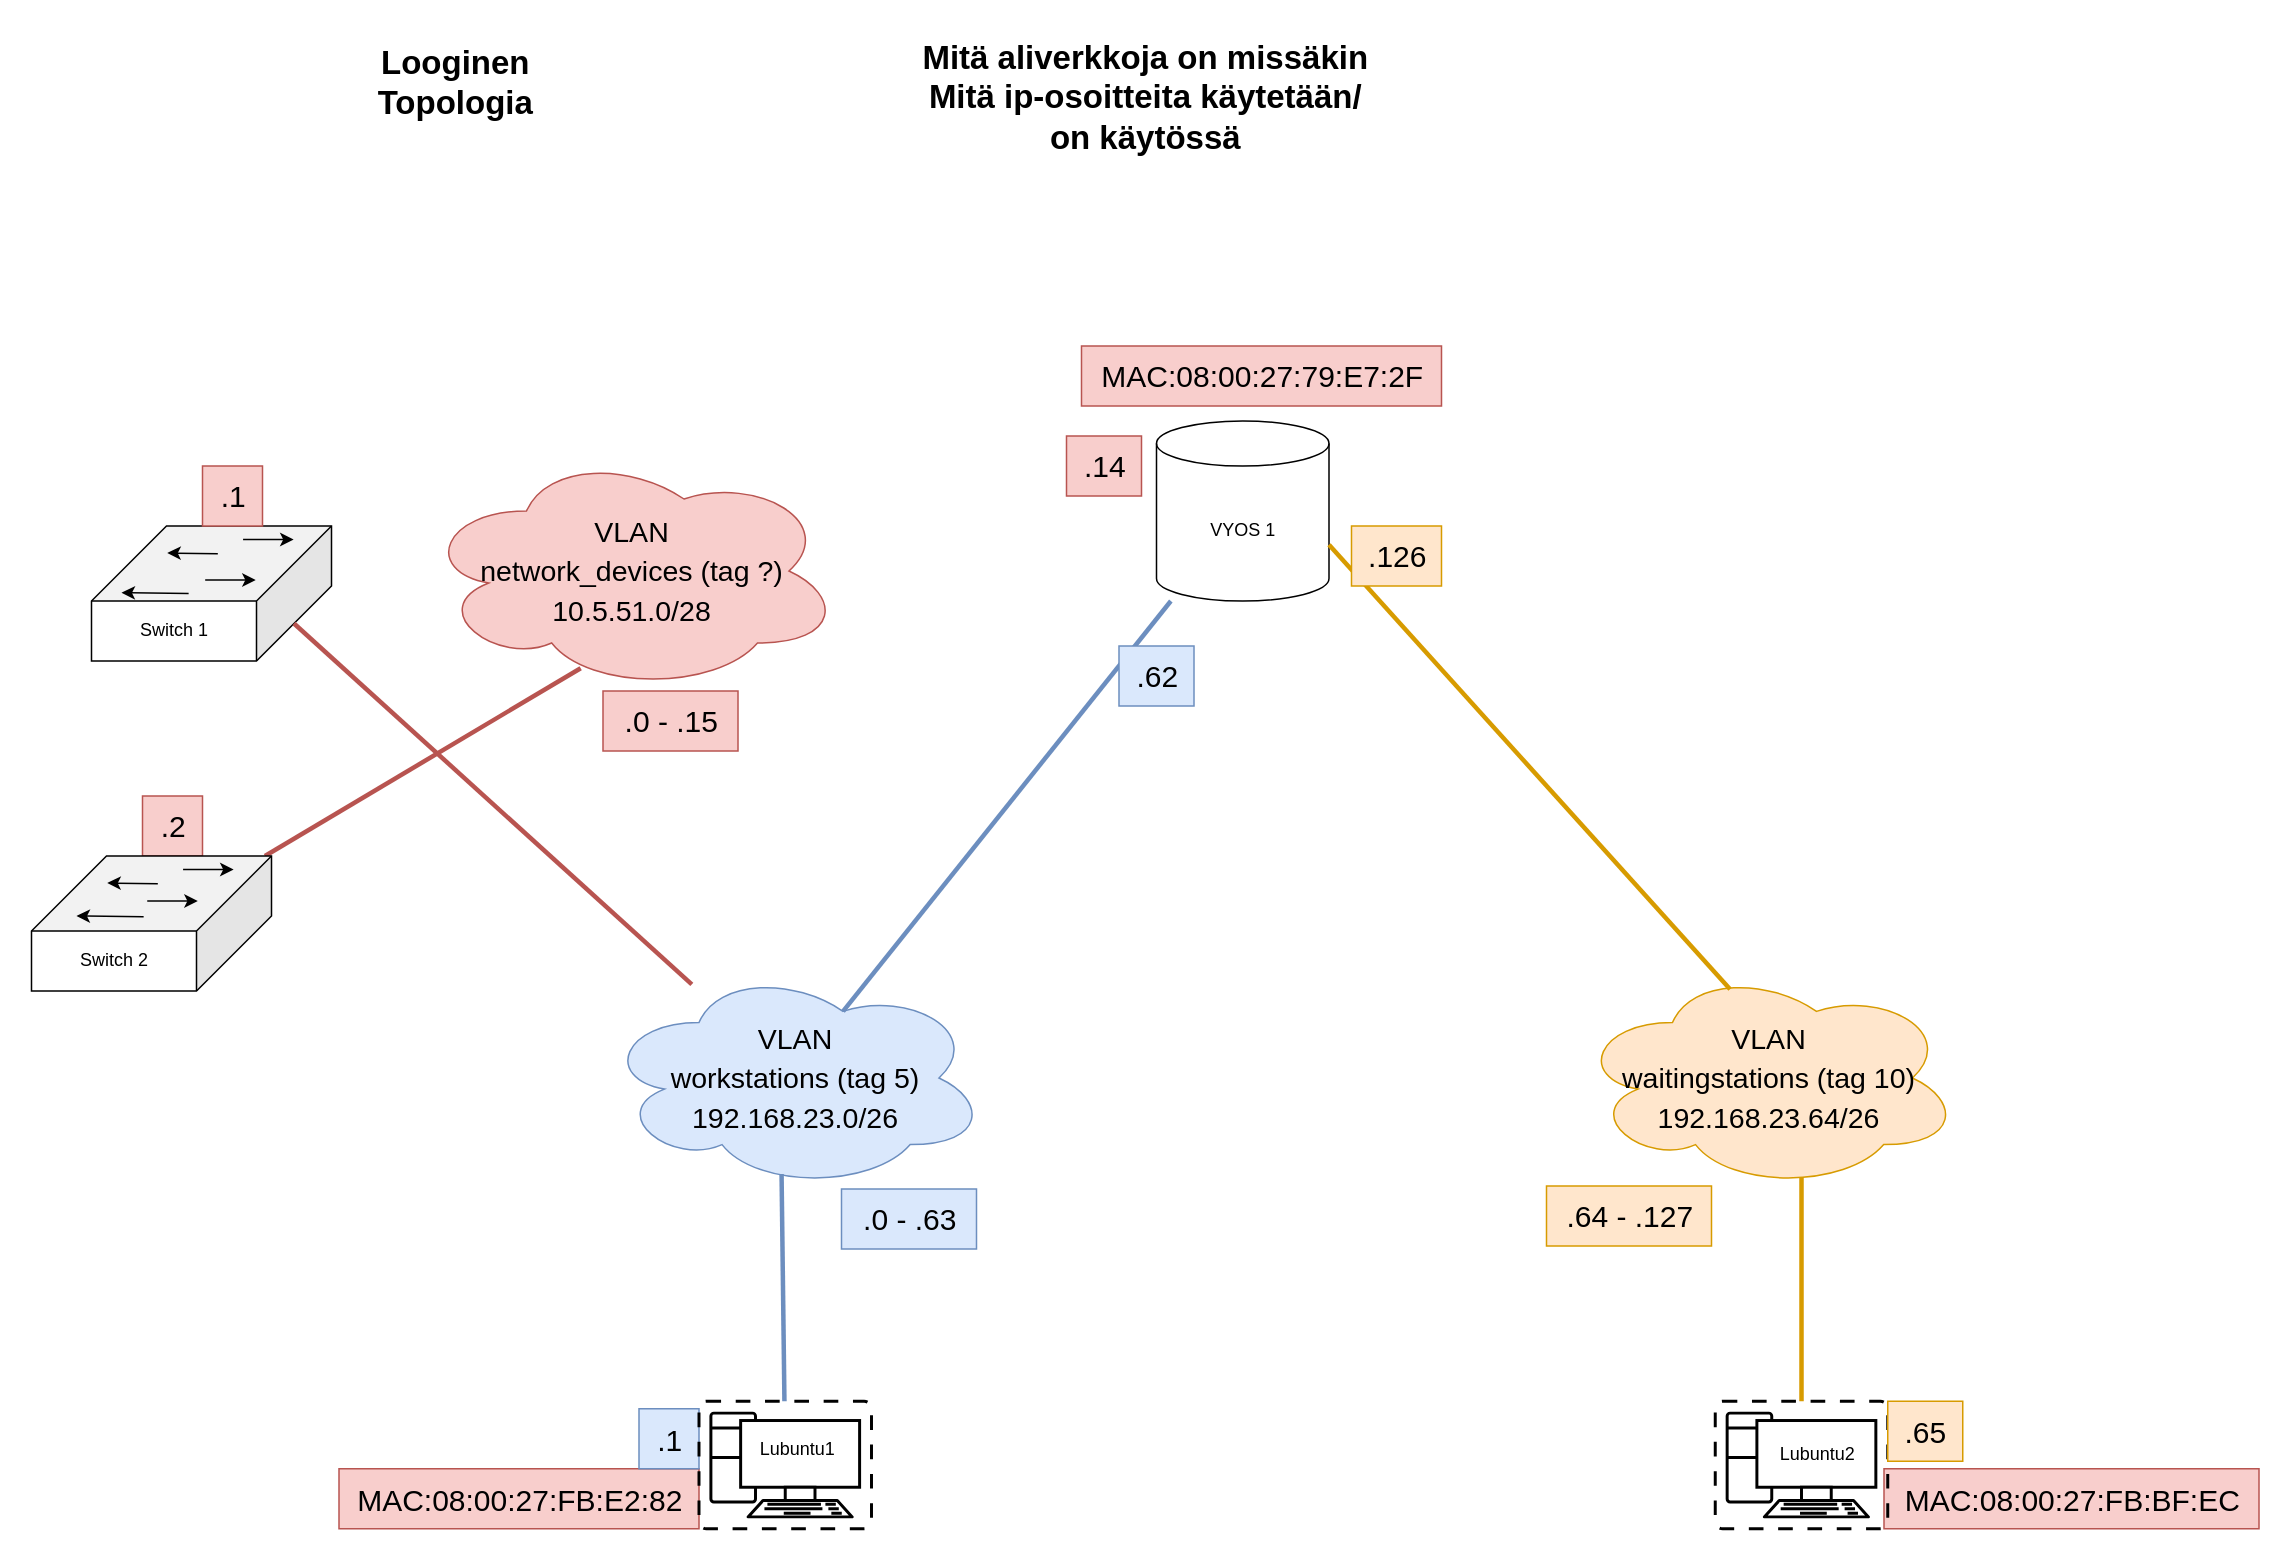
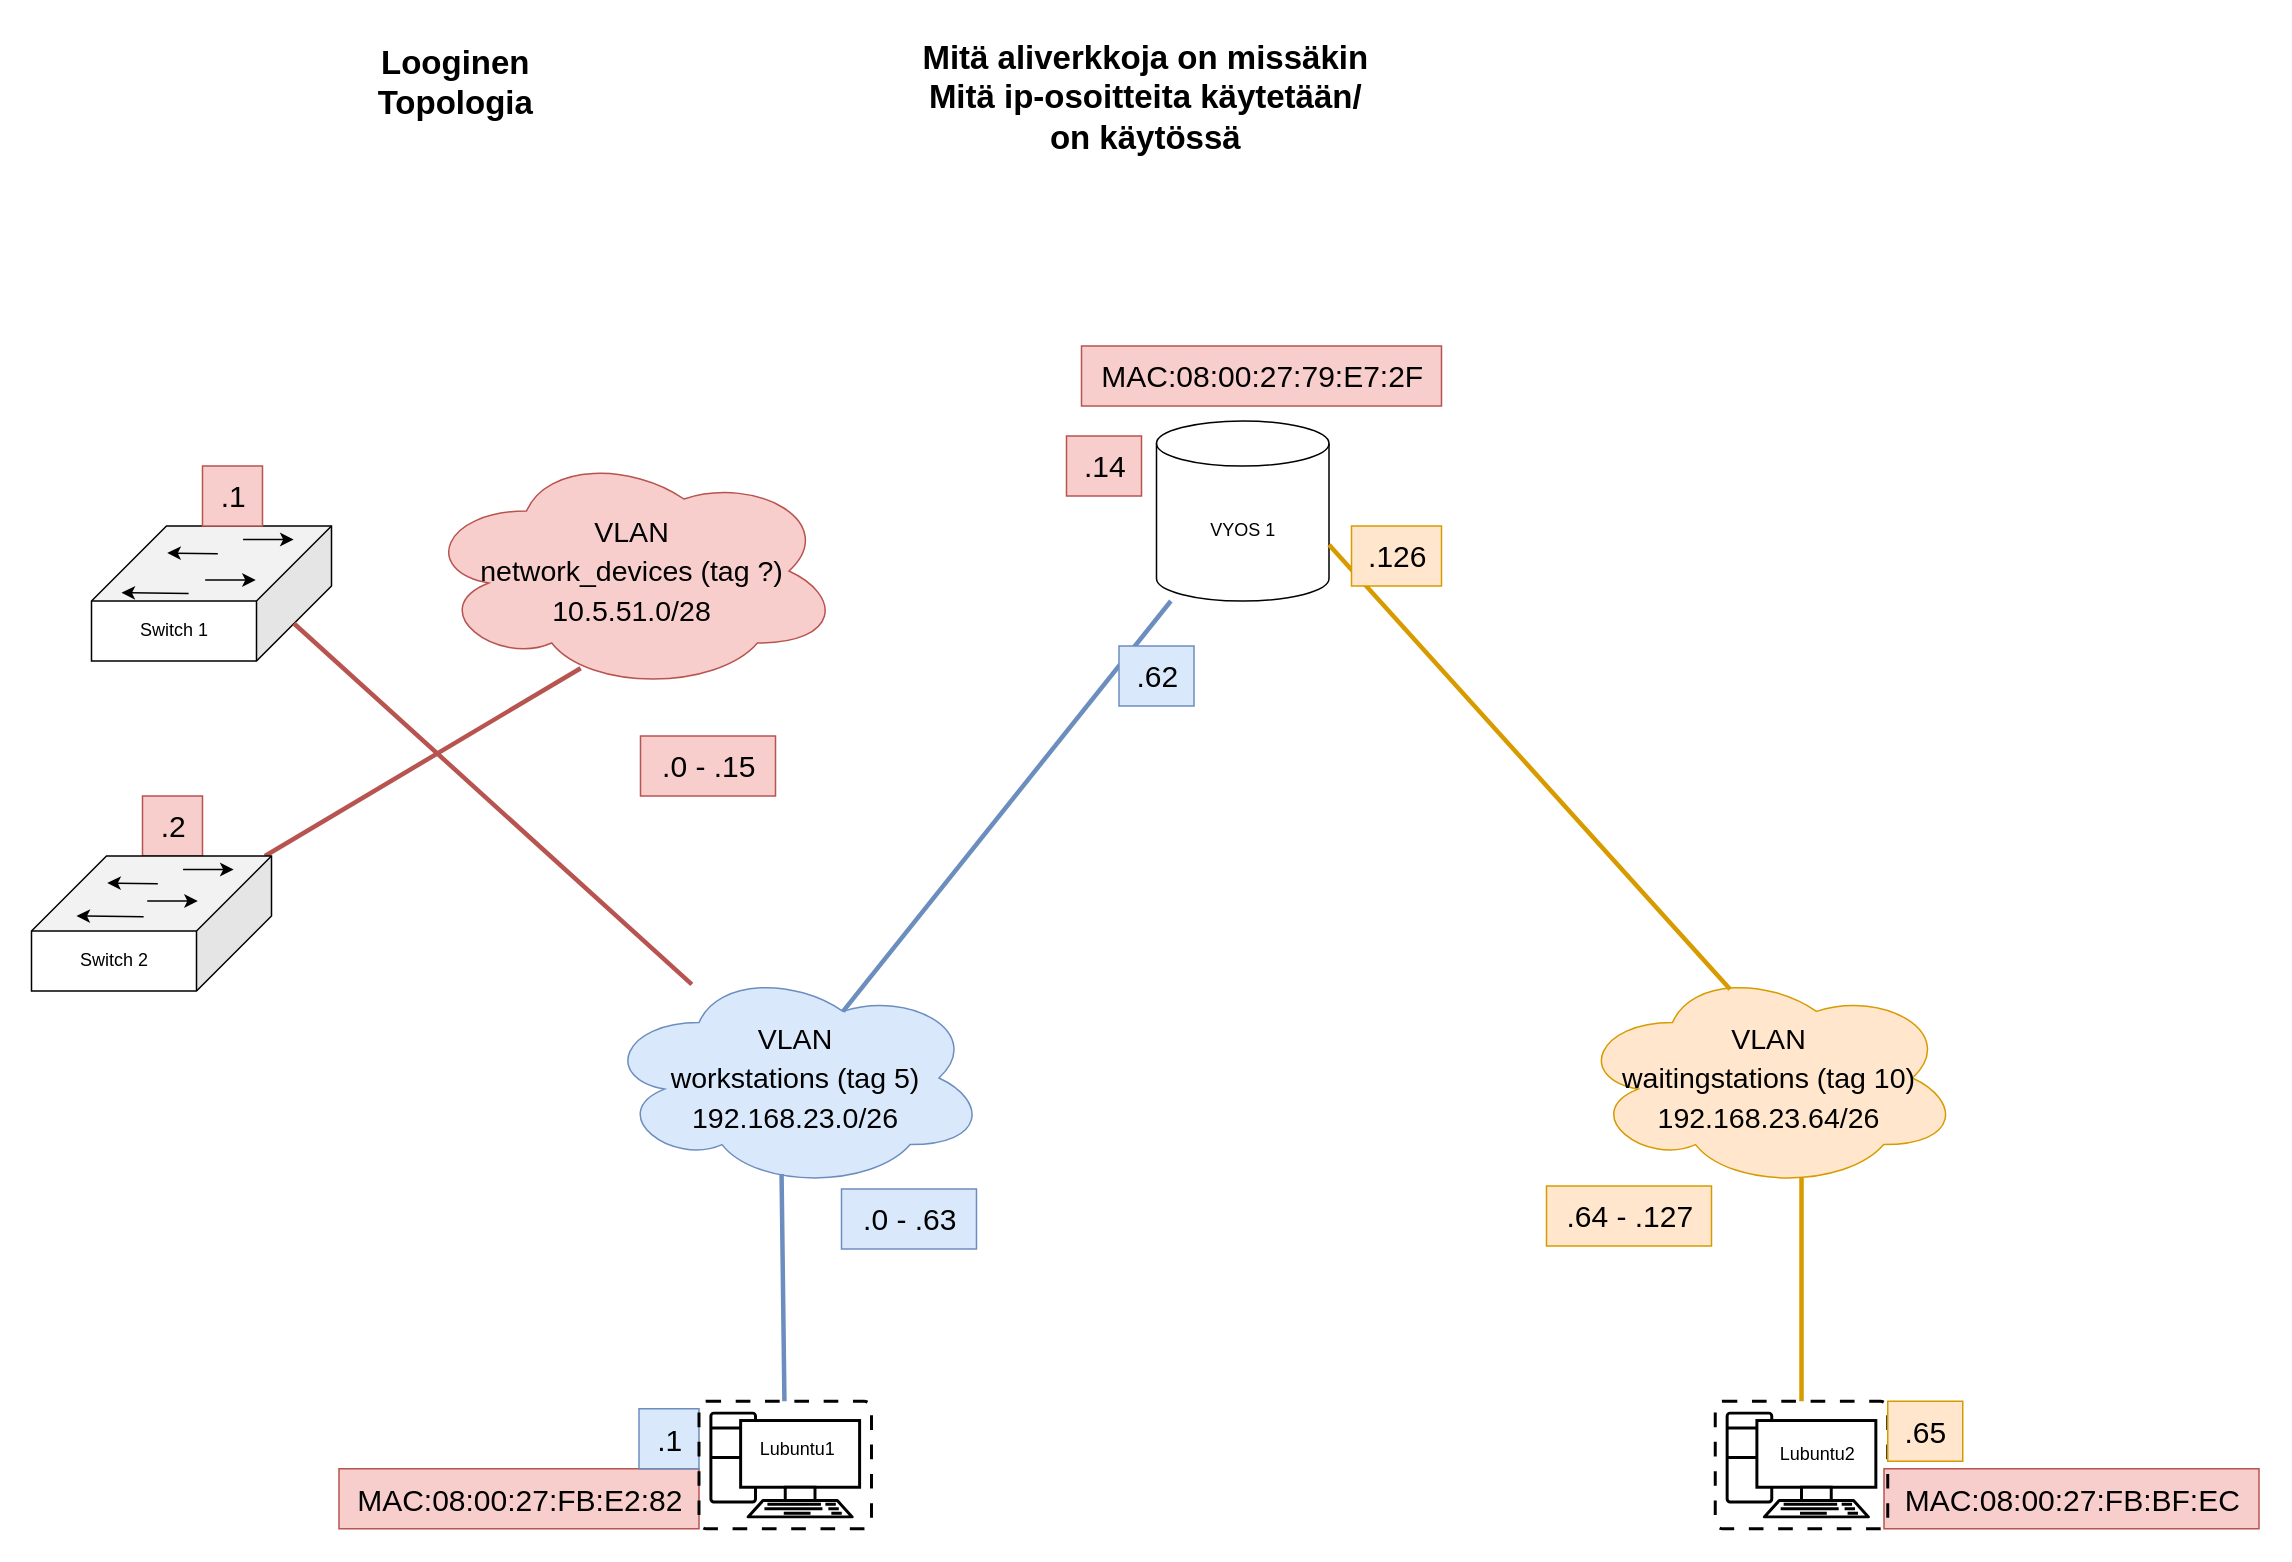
(671, 721) -> (708, 766)
